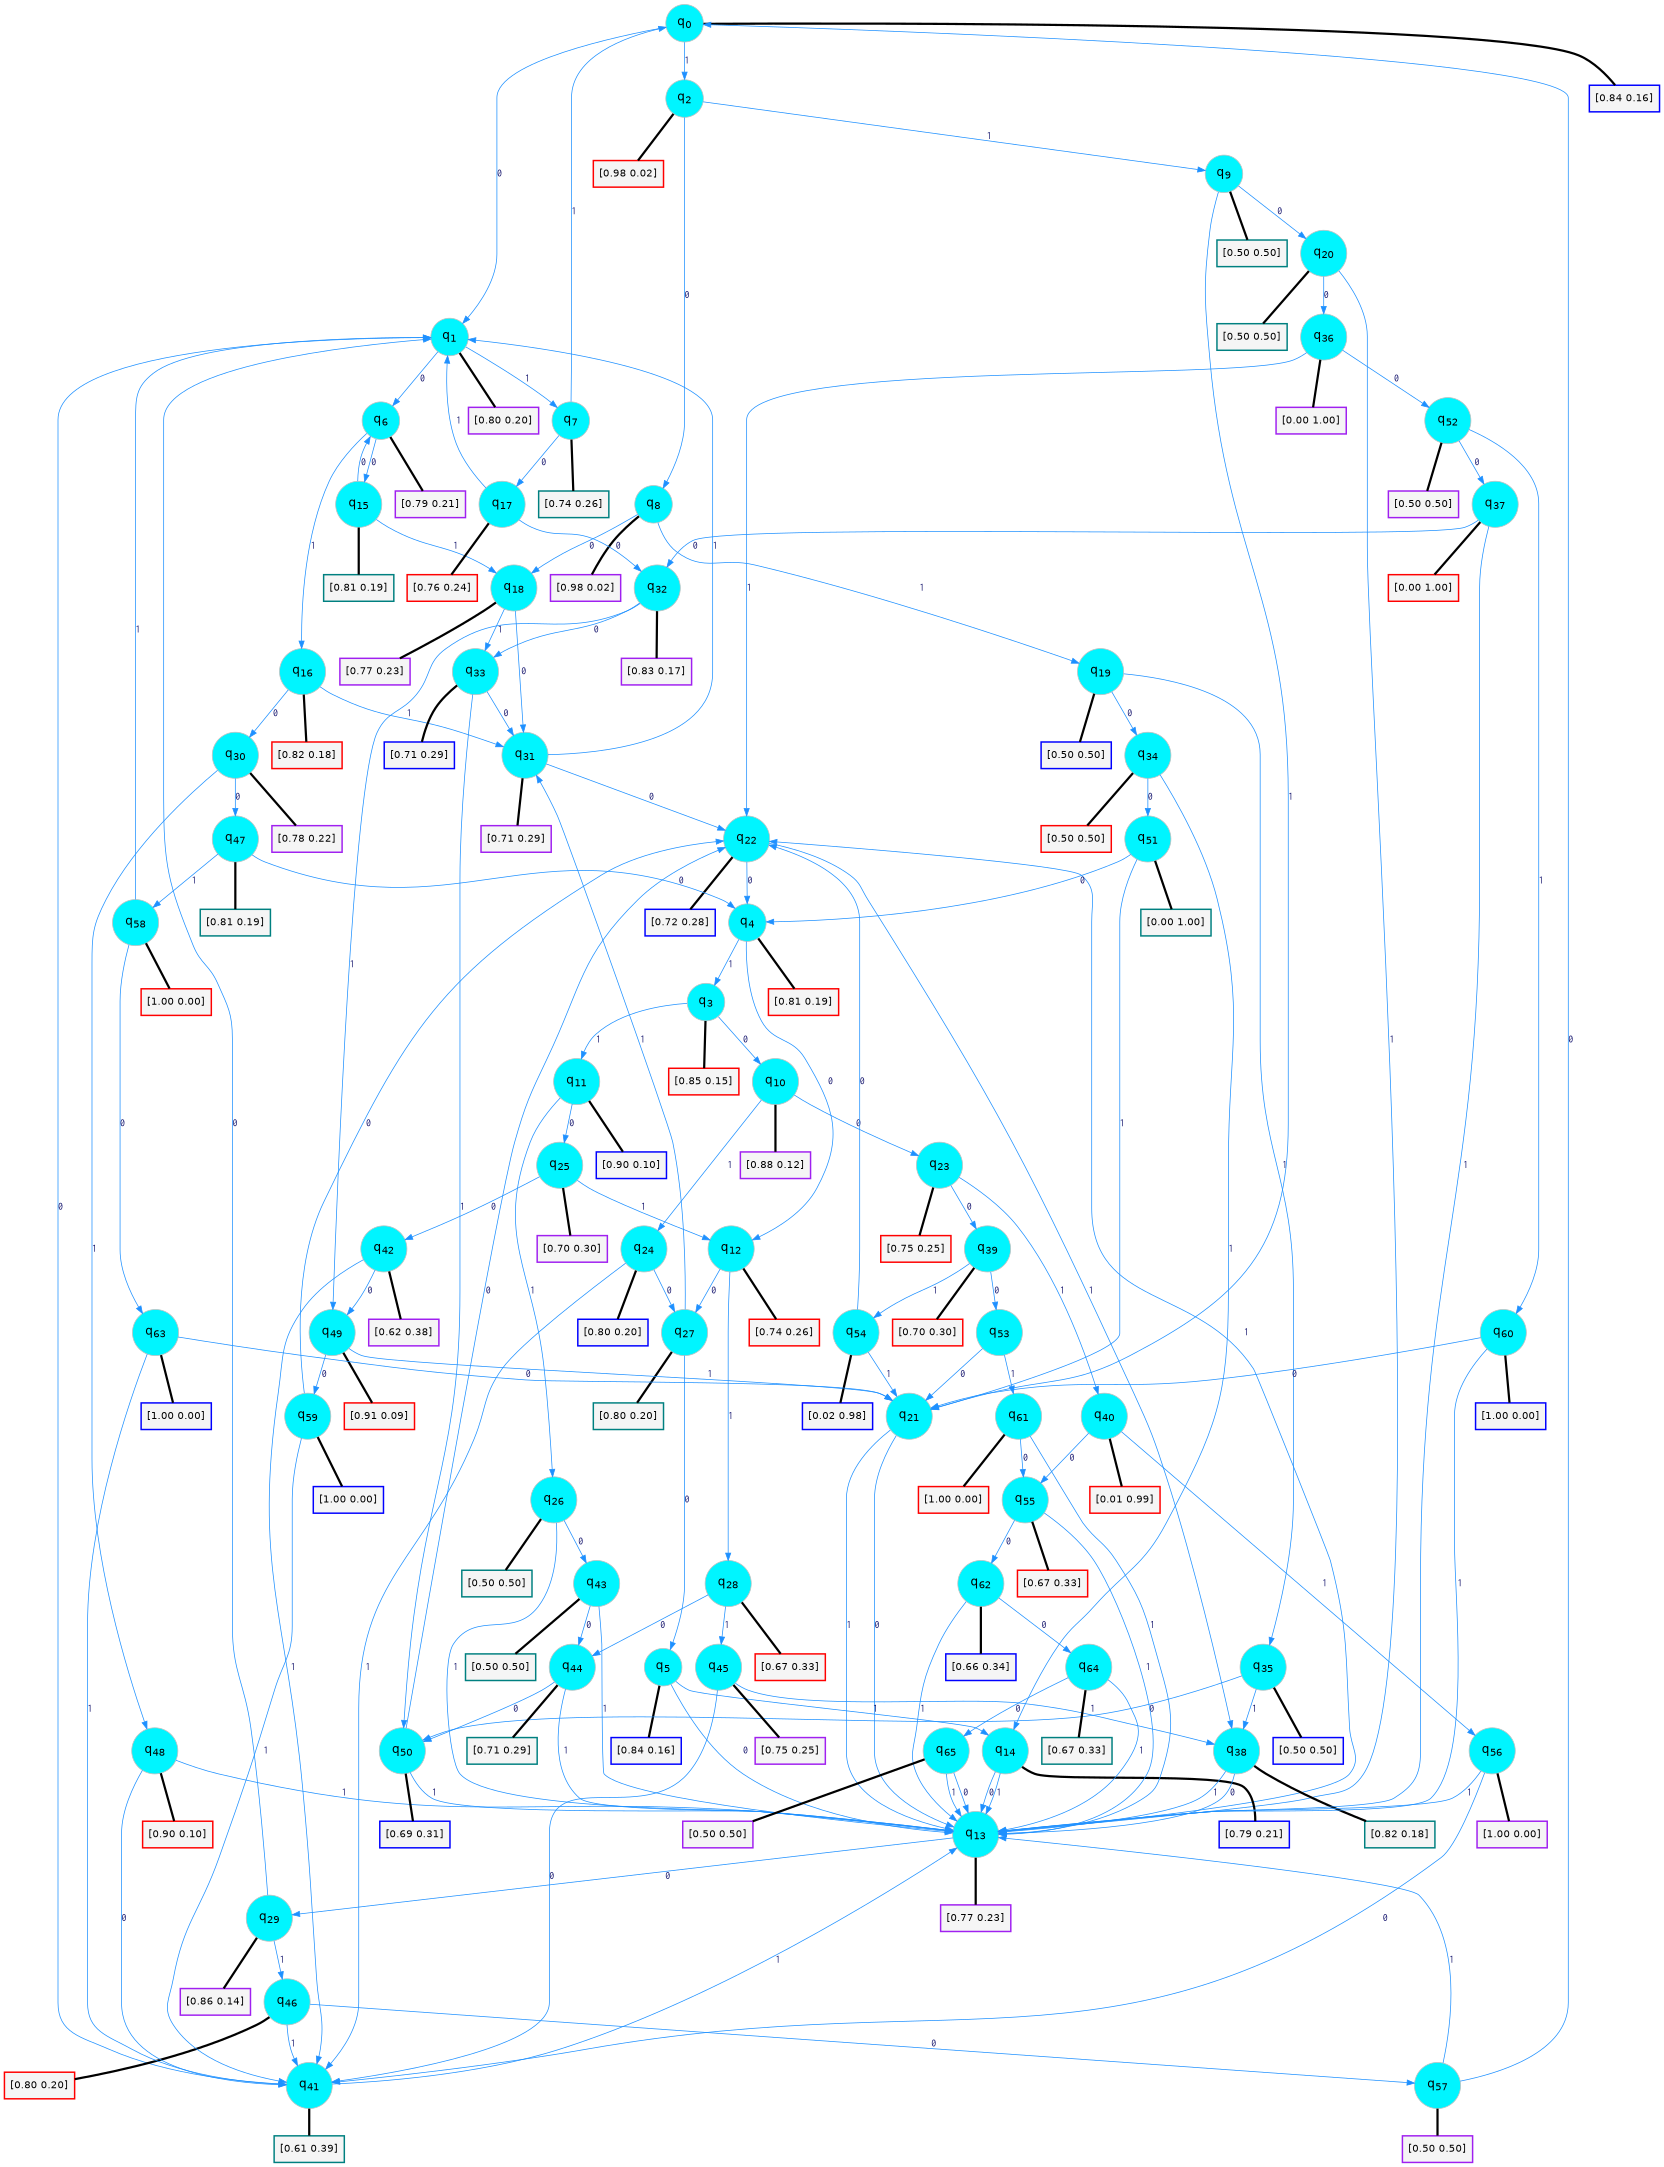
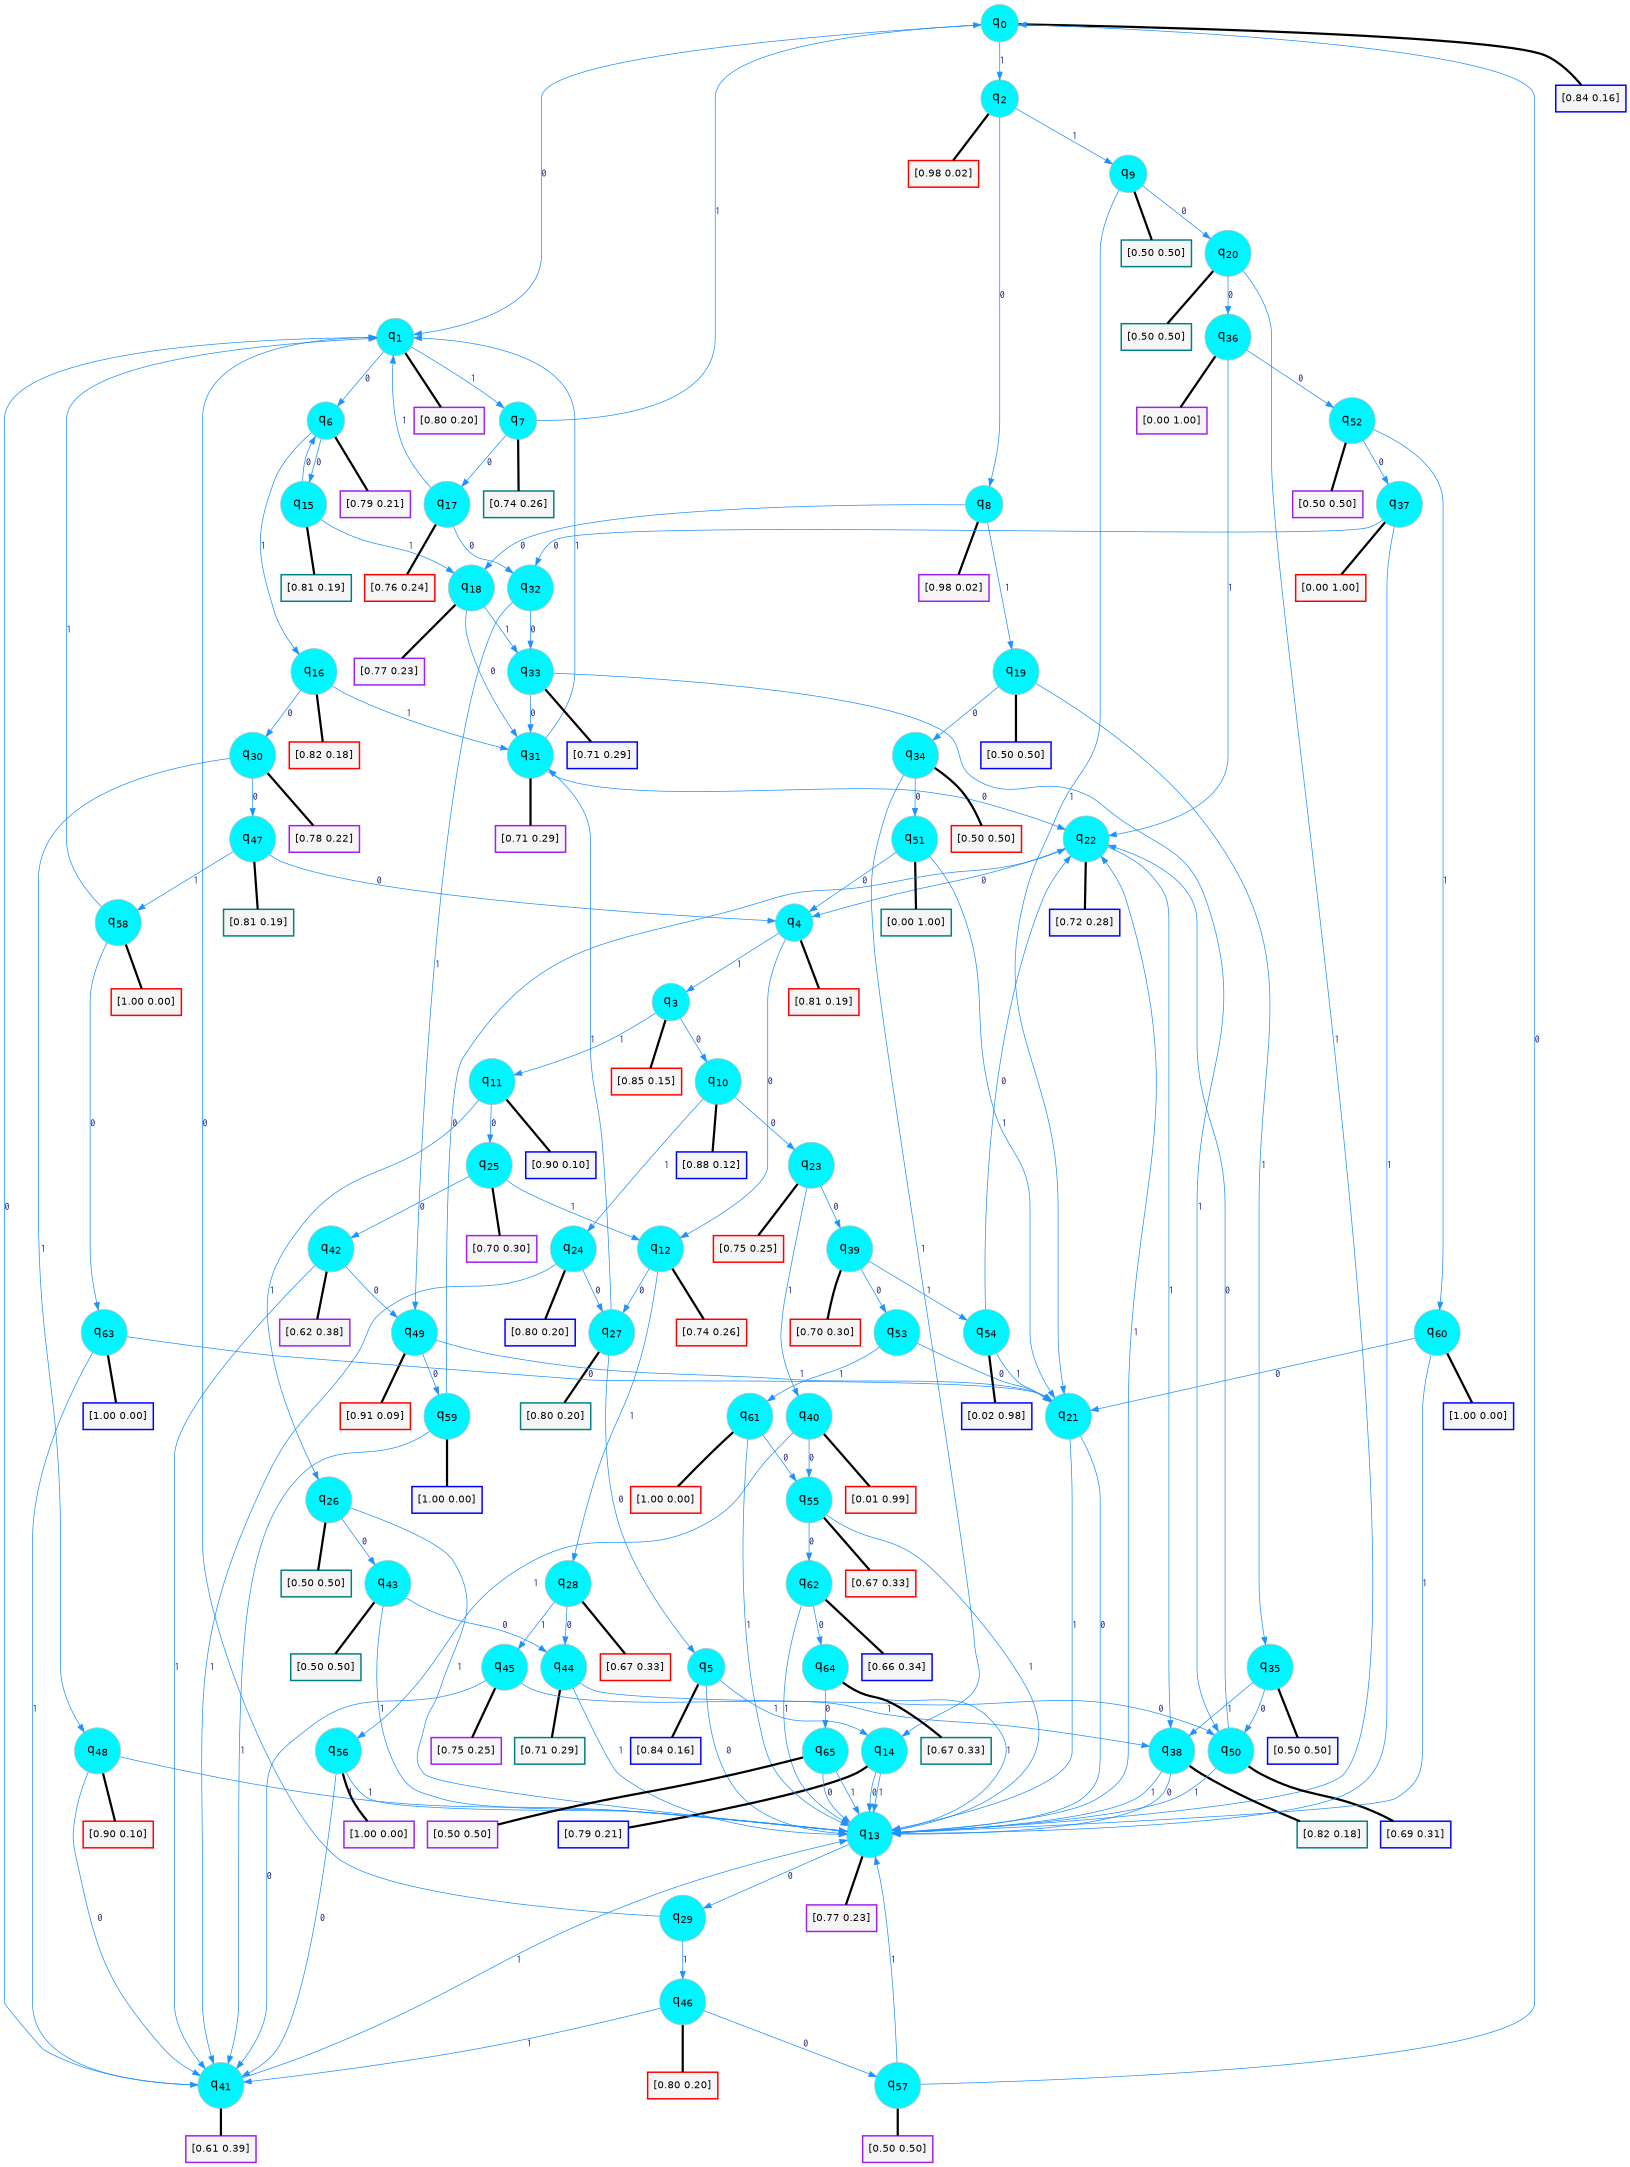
(657, 672) -> none
(775, 1165) -> (712, 1165)
(215, 2002) -> none
(309, 2149) -> (221, 2149)
